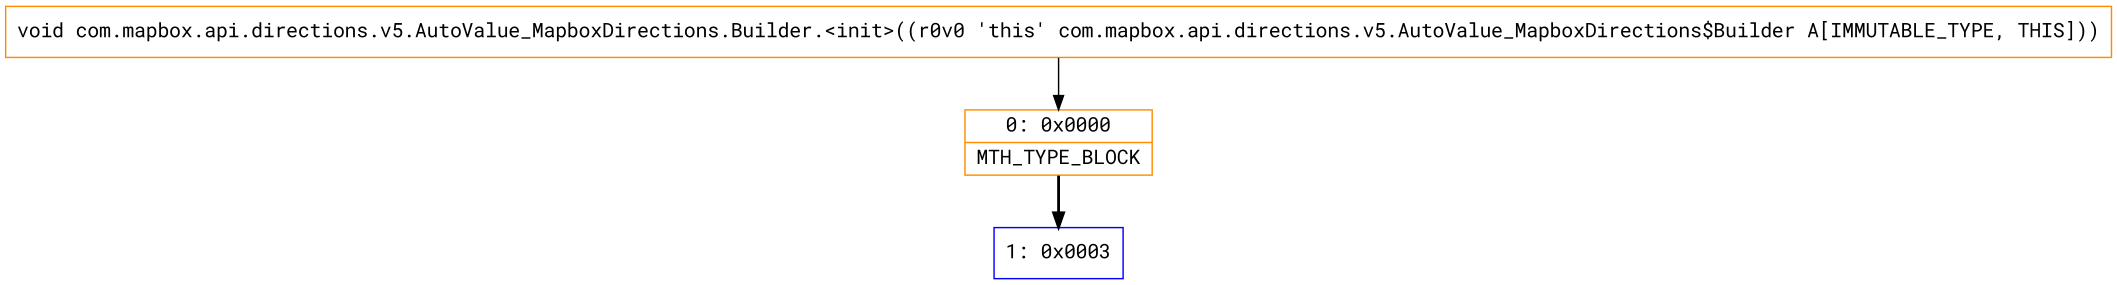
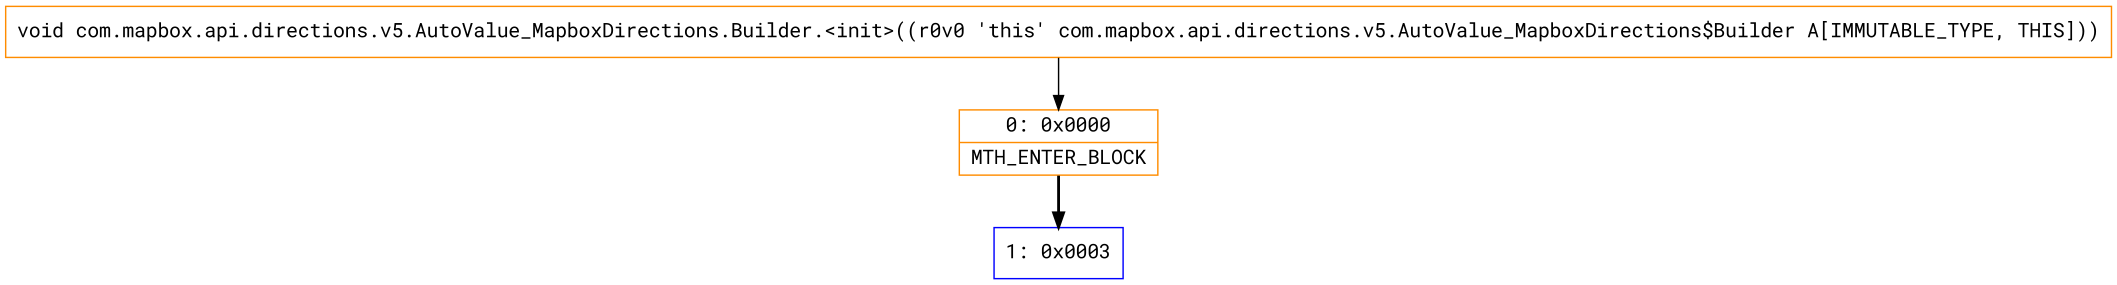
(1059, 158) -> (1059, 158)
